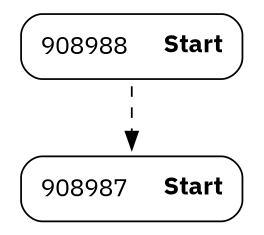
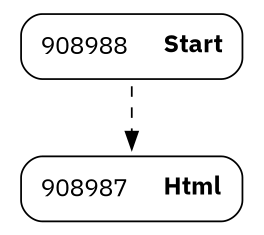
(193, 187) -> (193, 187)
